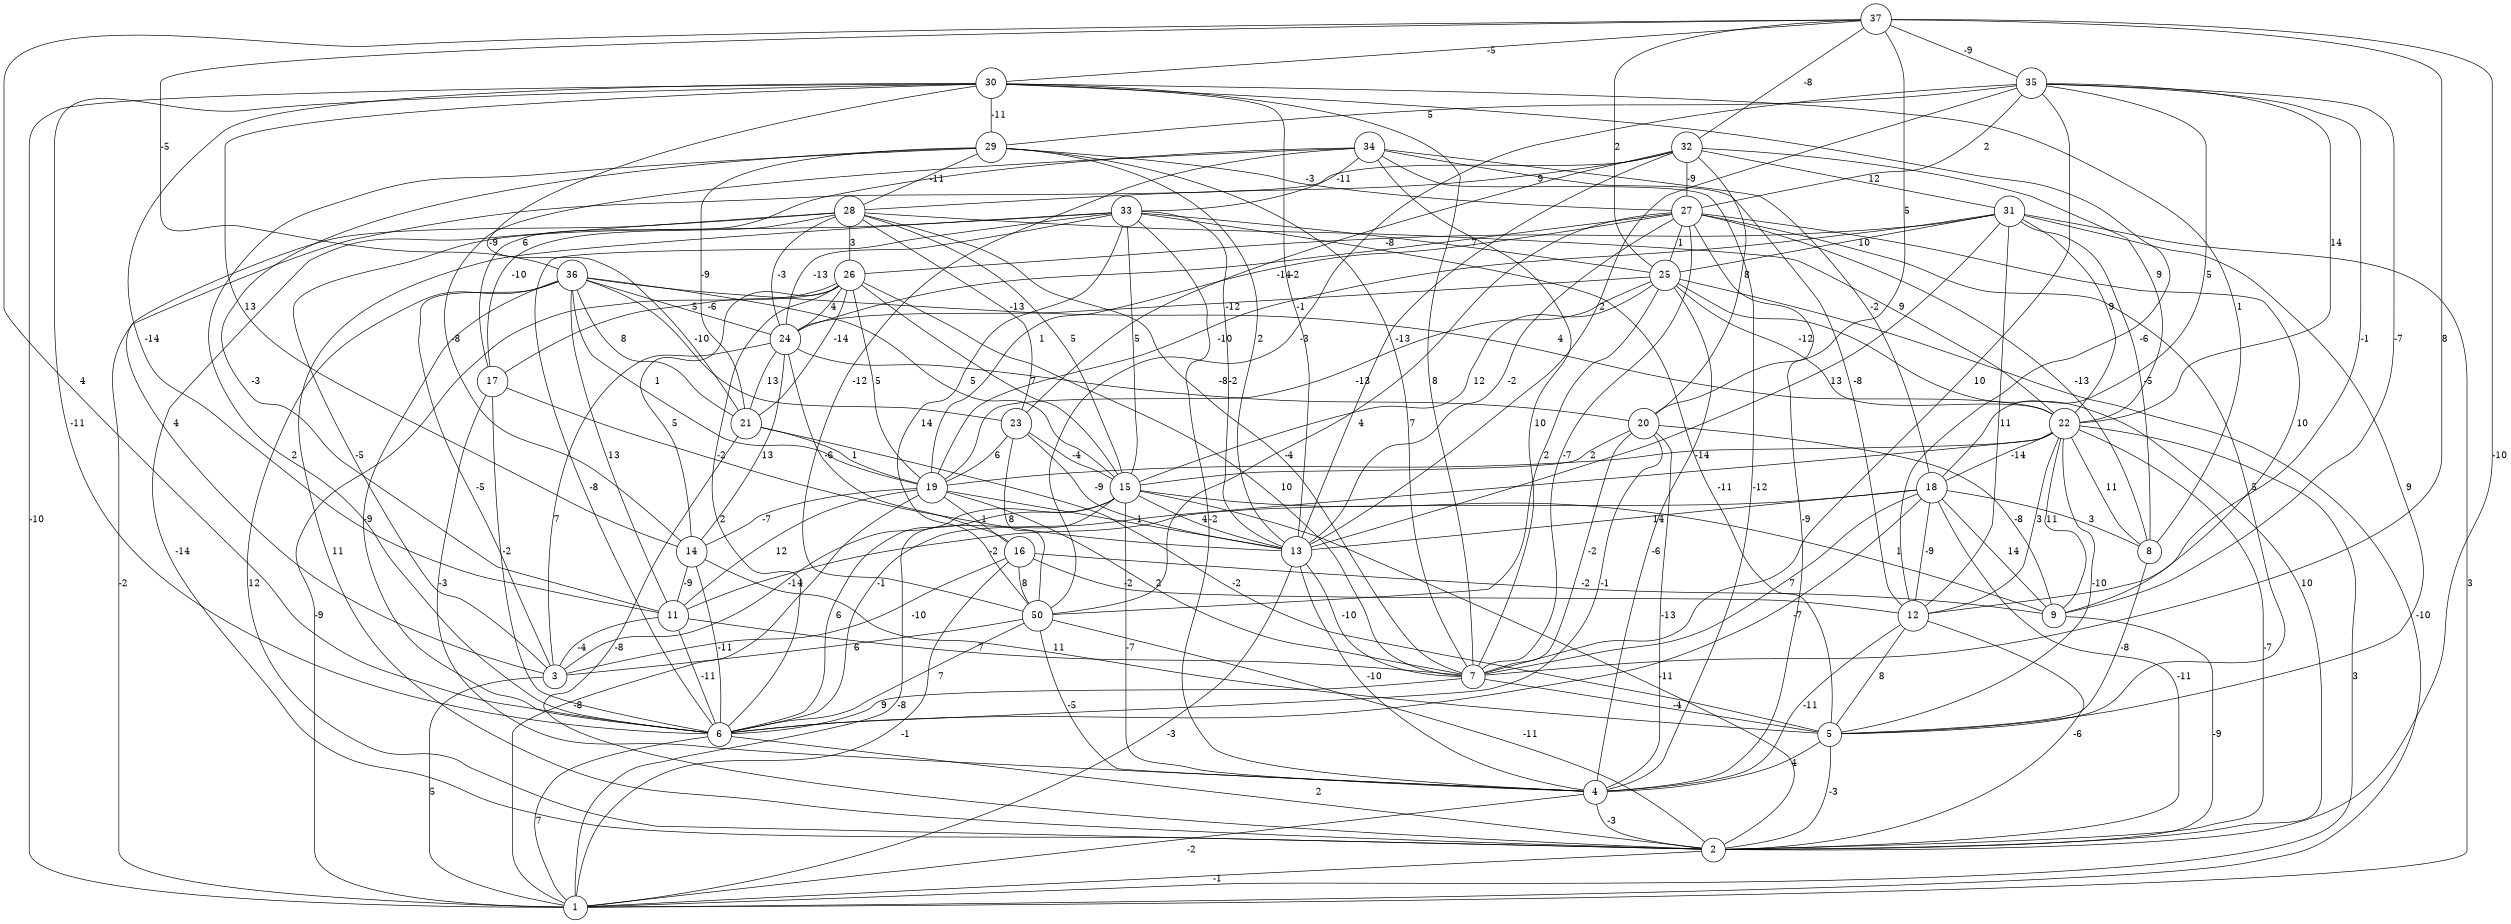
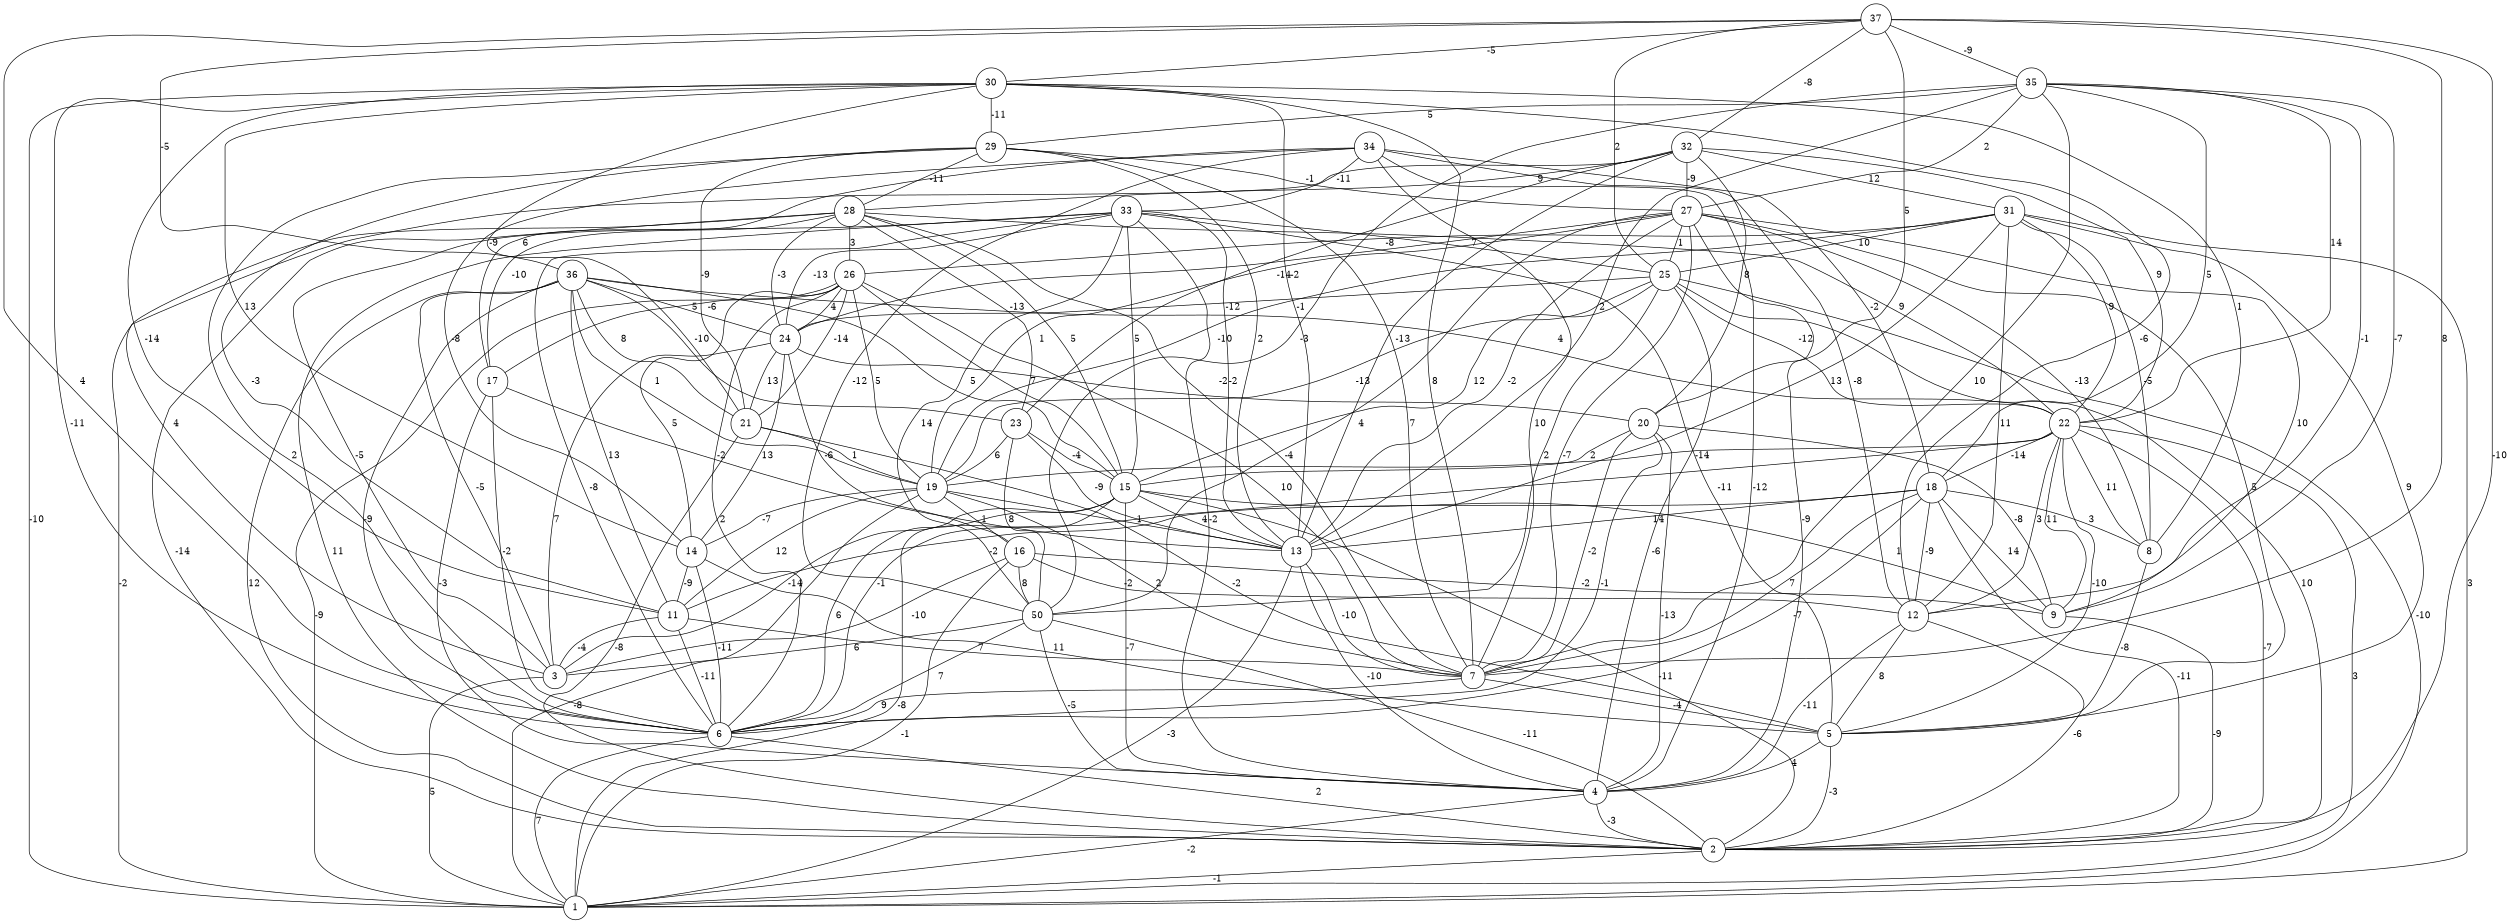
(1311, 179) -> (1311, 179)
(1224, 382) -> (1224, 382)
